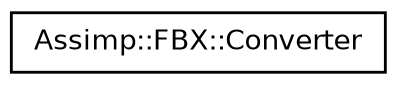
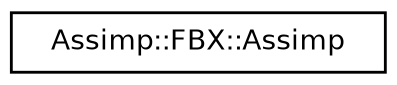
(198, 42) -> (198, 42)
